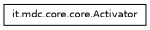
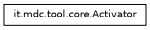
(75, 15) -> (75, 15)
